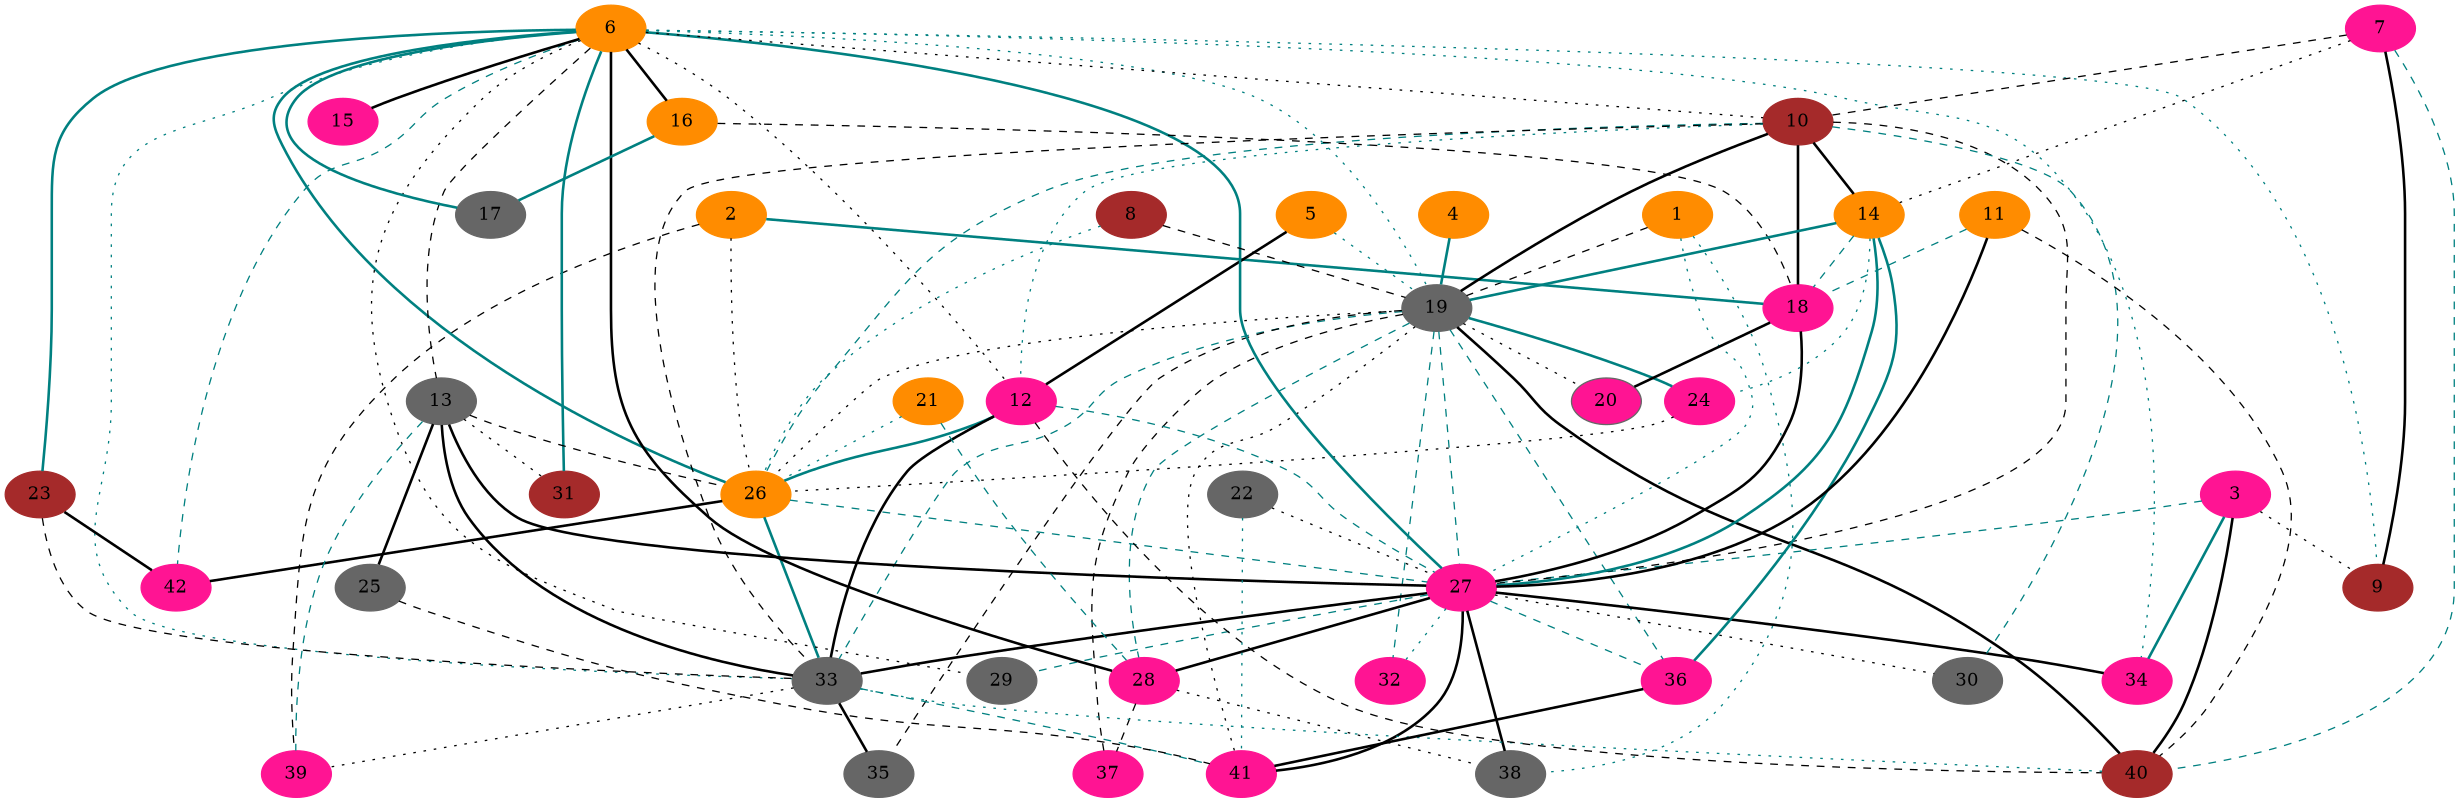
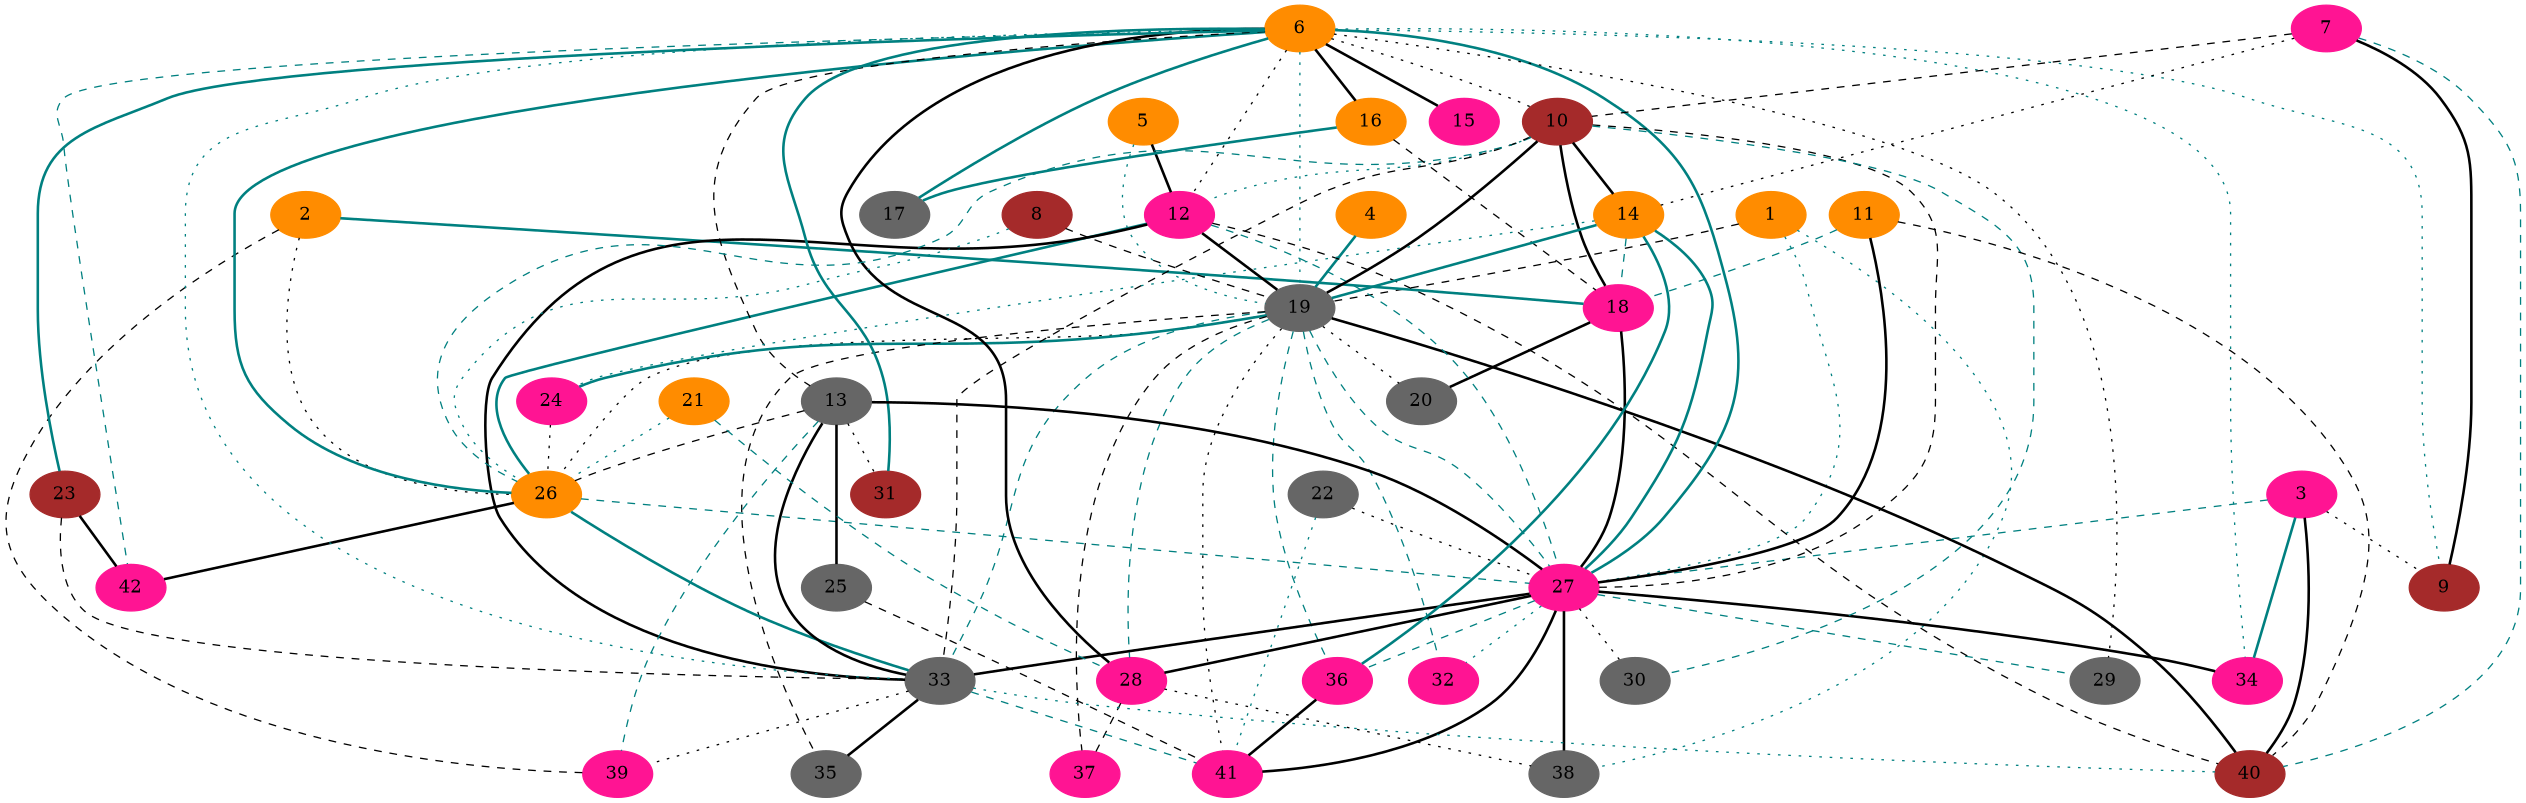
none -> (1240, 262)
(1606, 401) -> (1422, 401)
